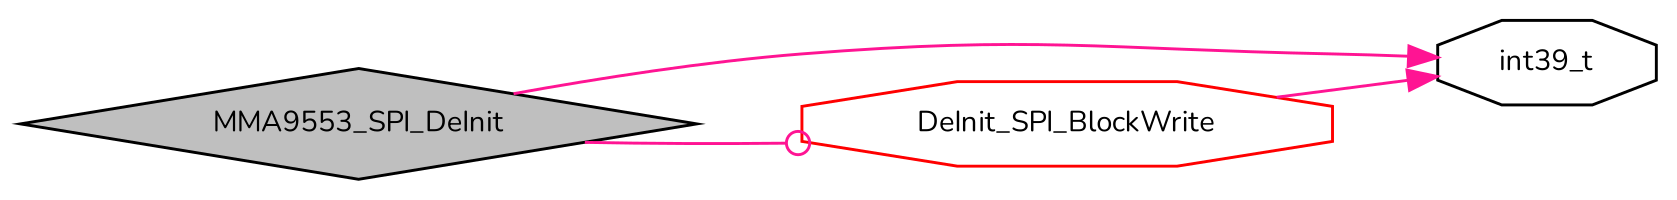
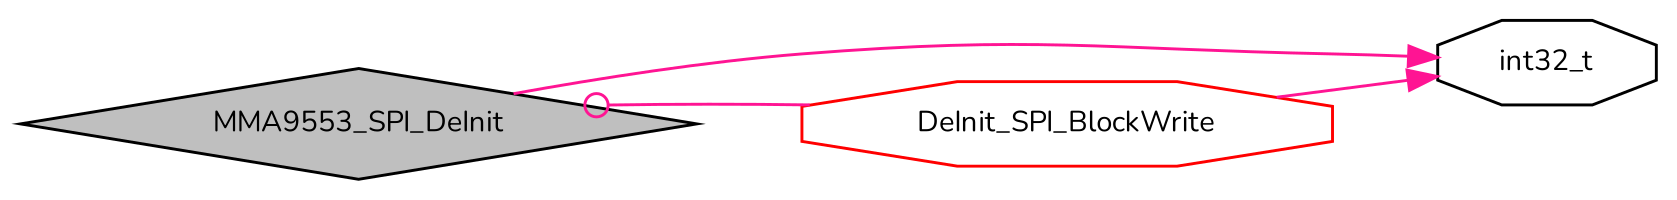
(1547, 63) -> (1547, 63)
(686, 144) -> (709, 104)
